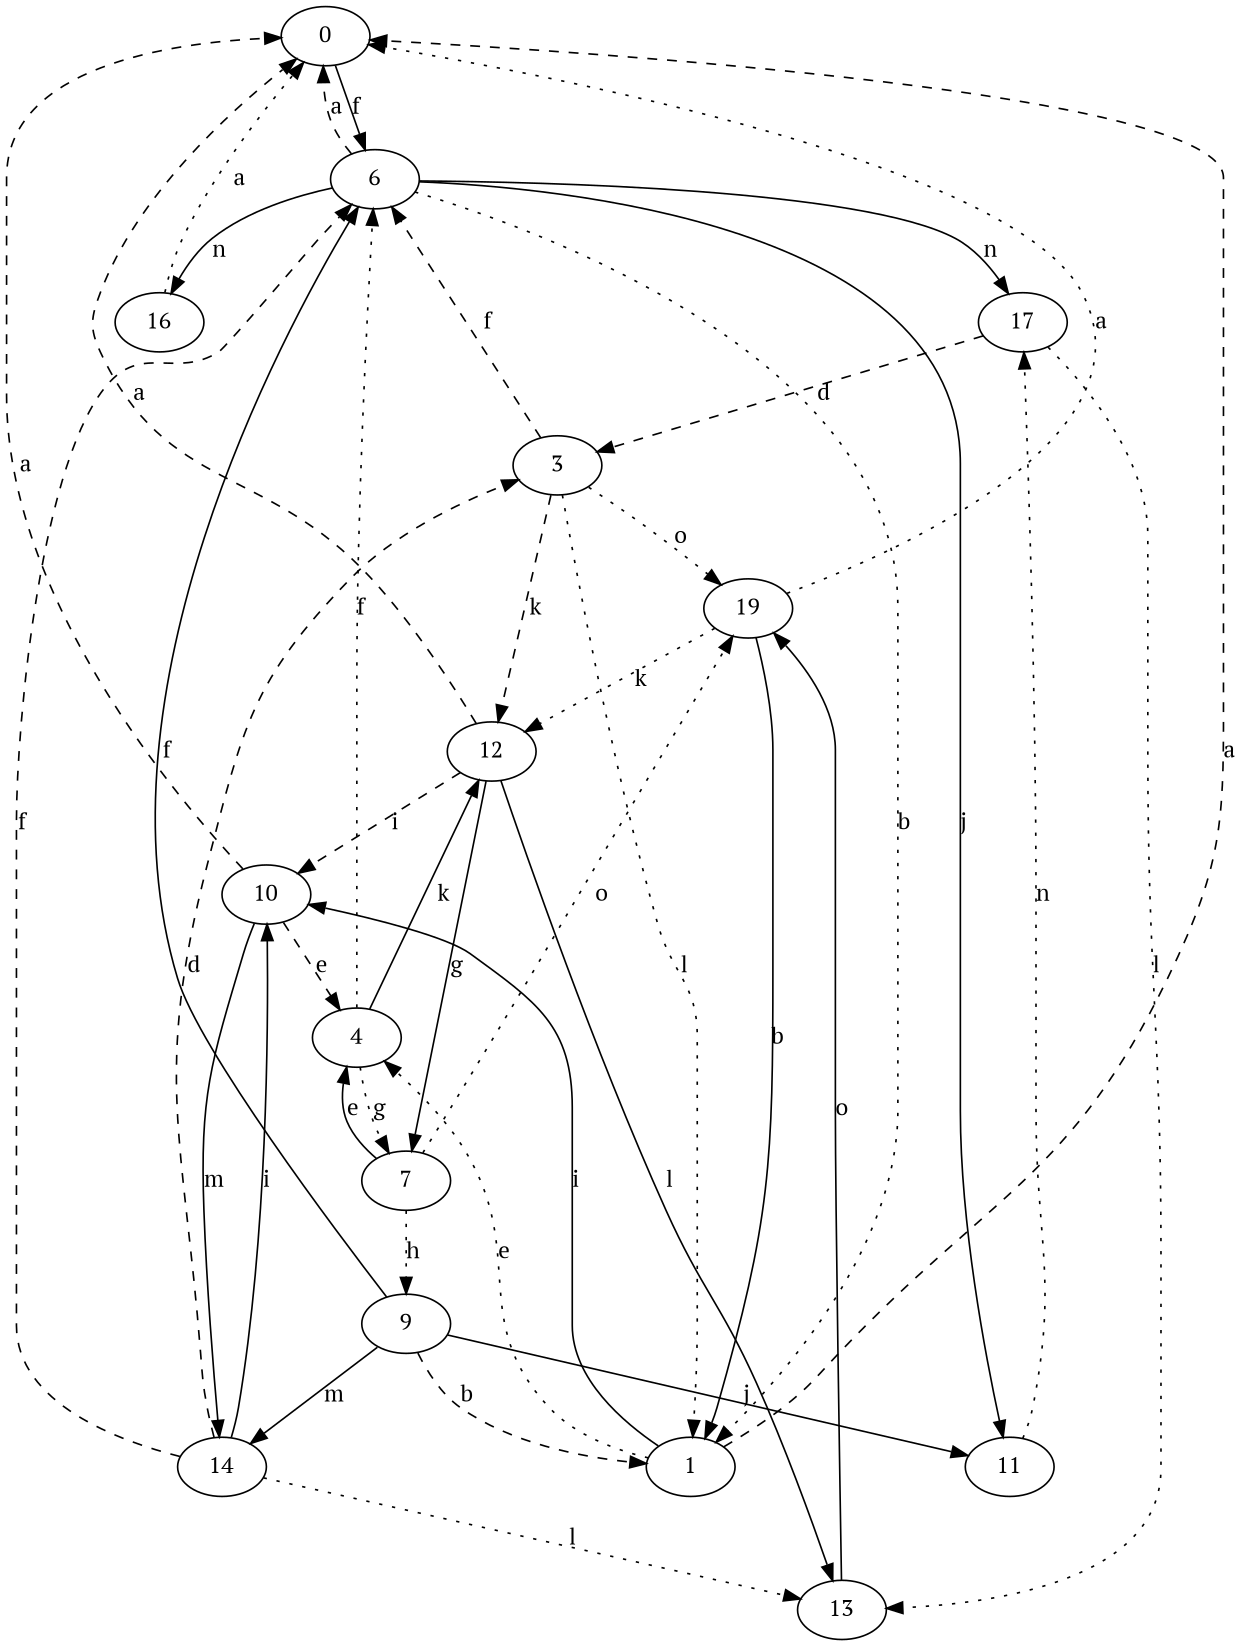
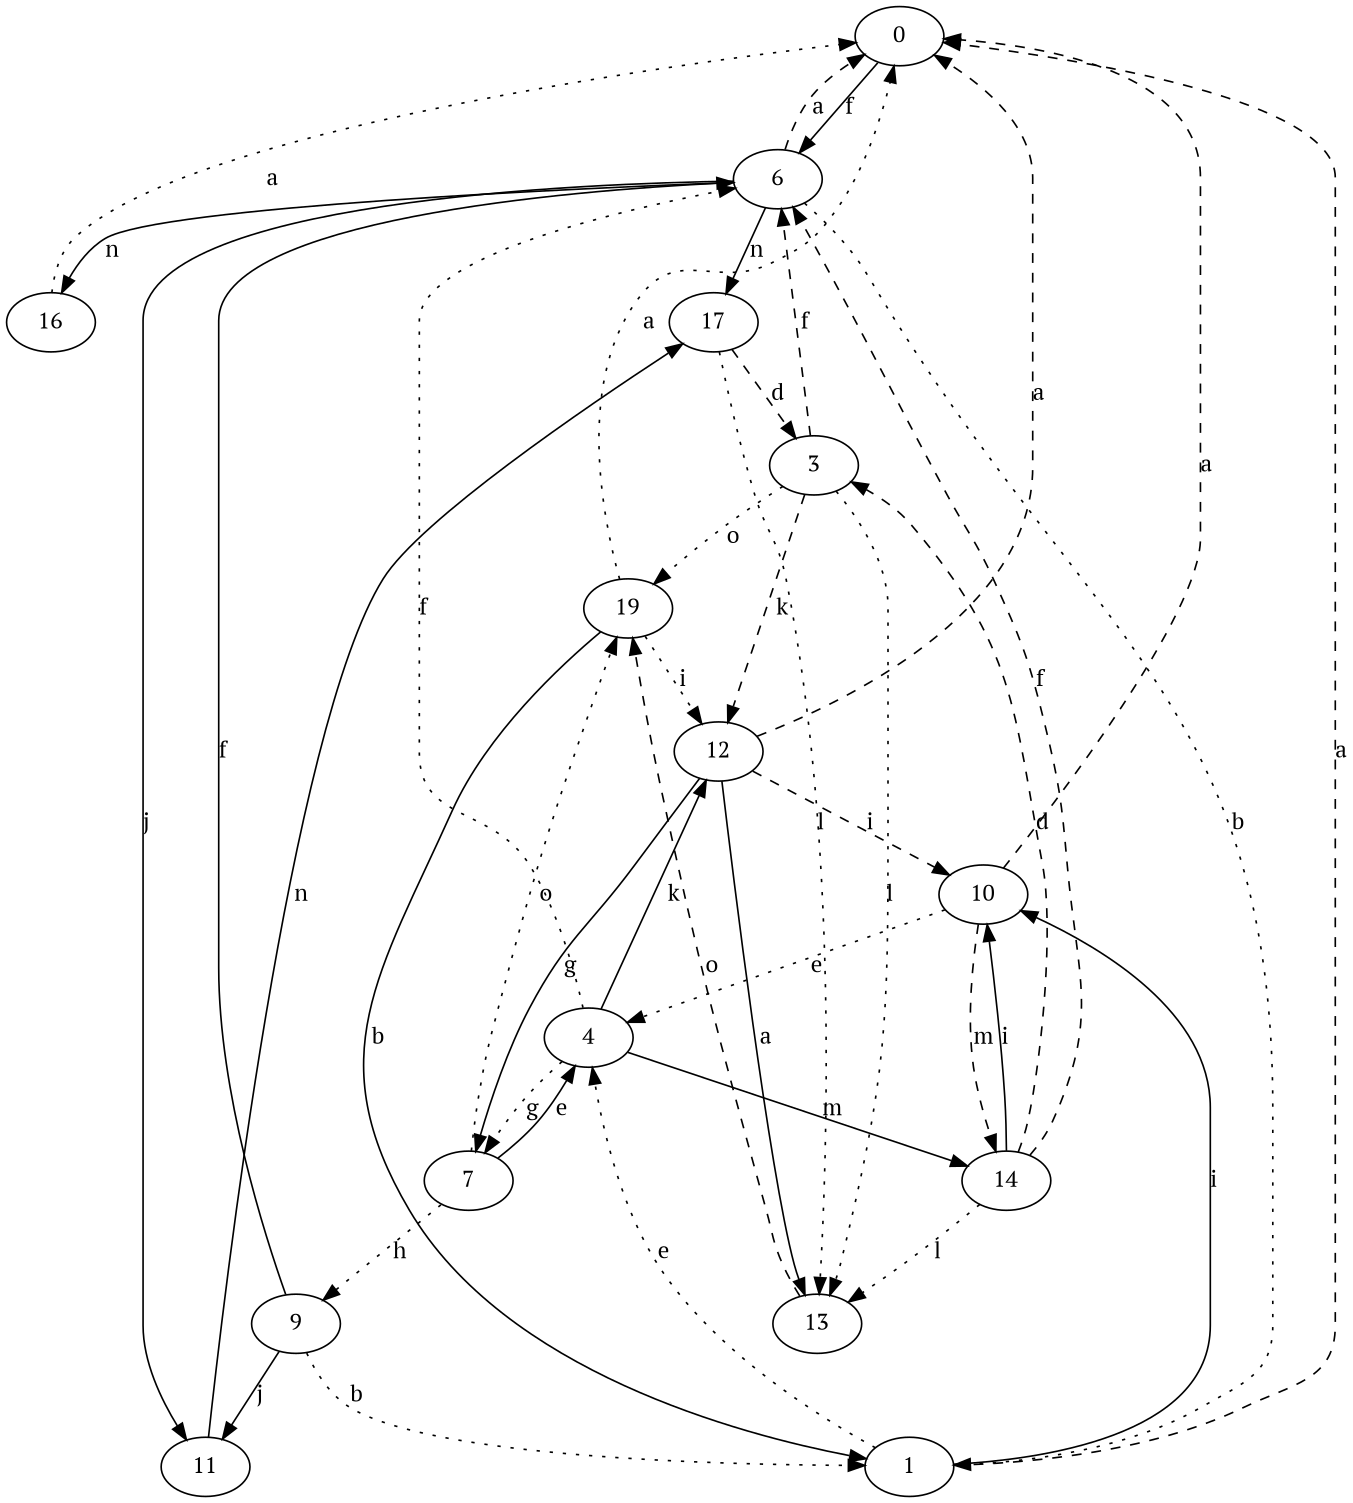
(641, 680) -> (683, 680)
(1036, 905) -> (304, 823)
(669, 954) -> (888, 881)
(307, 959) -> (794, 963)
(835, 1106) -> (704, 979)
(203, 1169) -> (971, 1031)
(670, 1181) -> (765, 1038)
(321, 1390) -> (790, 1107)
(509, 1433) -> (561, 1453)
